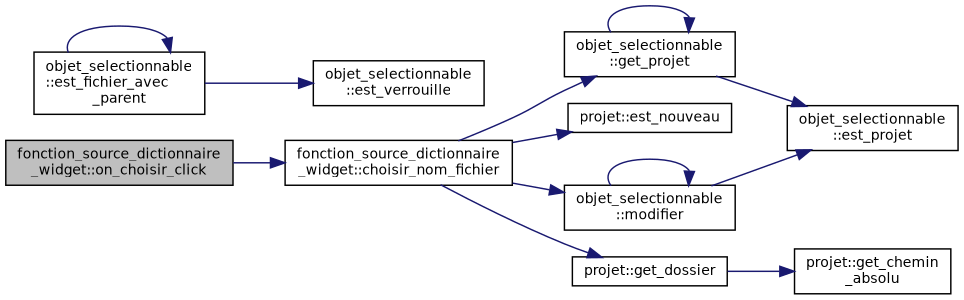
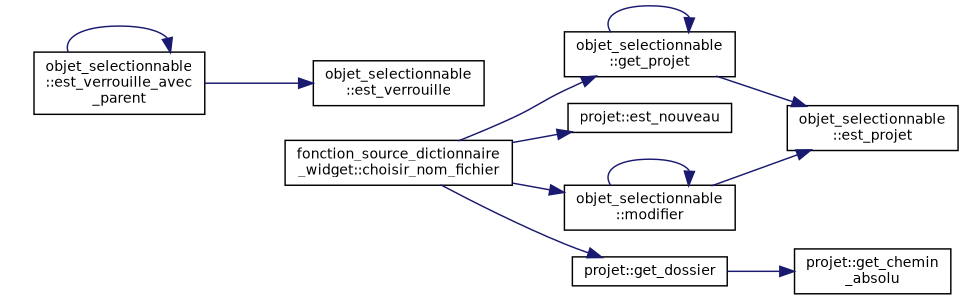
(119, 83) -> (119, 83)
(119, 163) -> none
